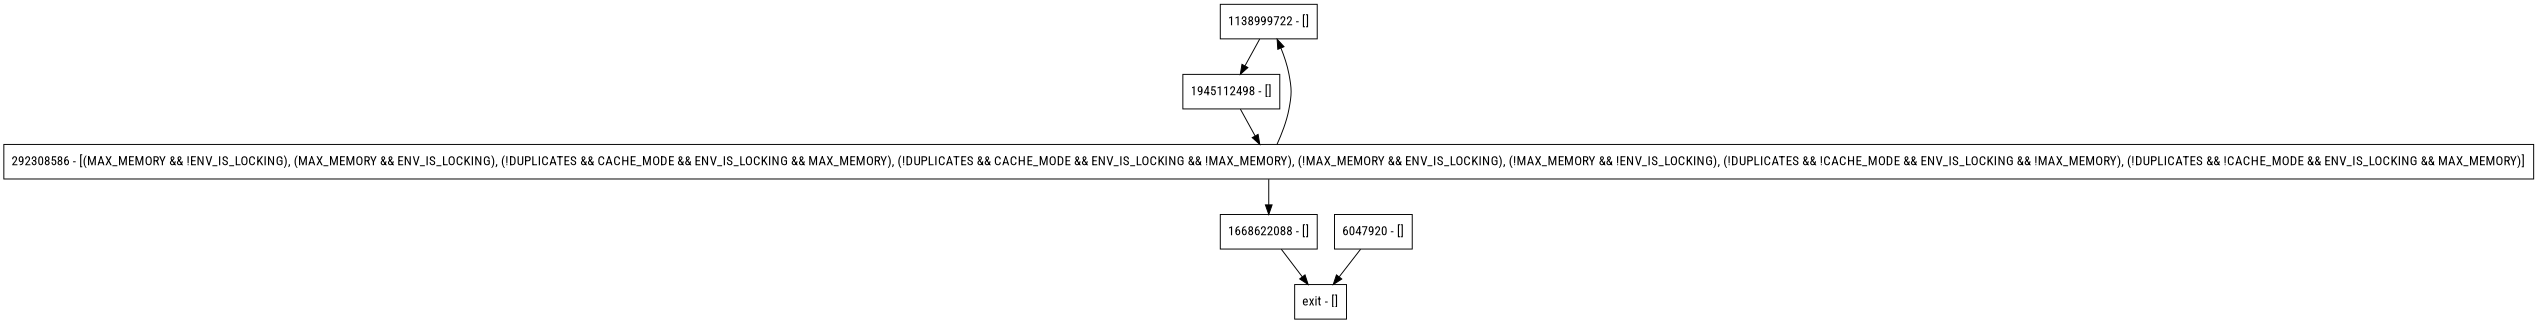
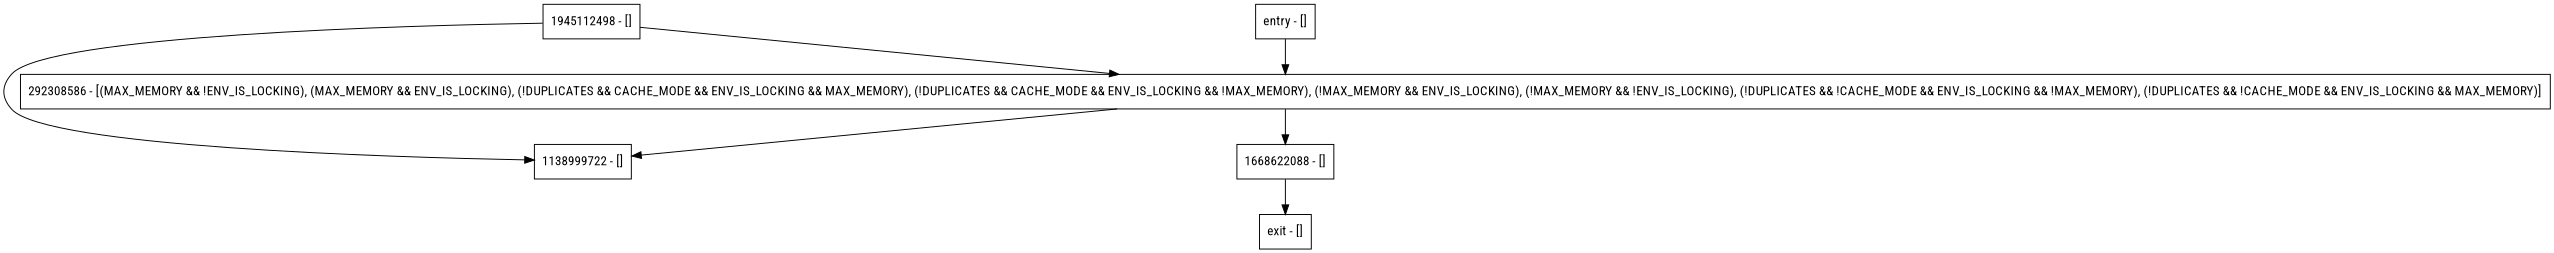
none -> (1285, 22)
(1252, 52) -> (6, 83)
(1373, 232) -> none
